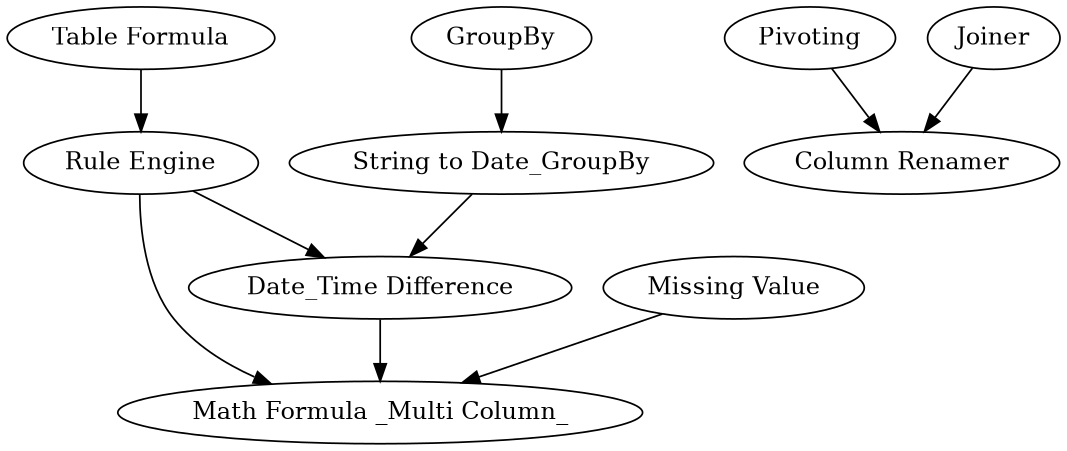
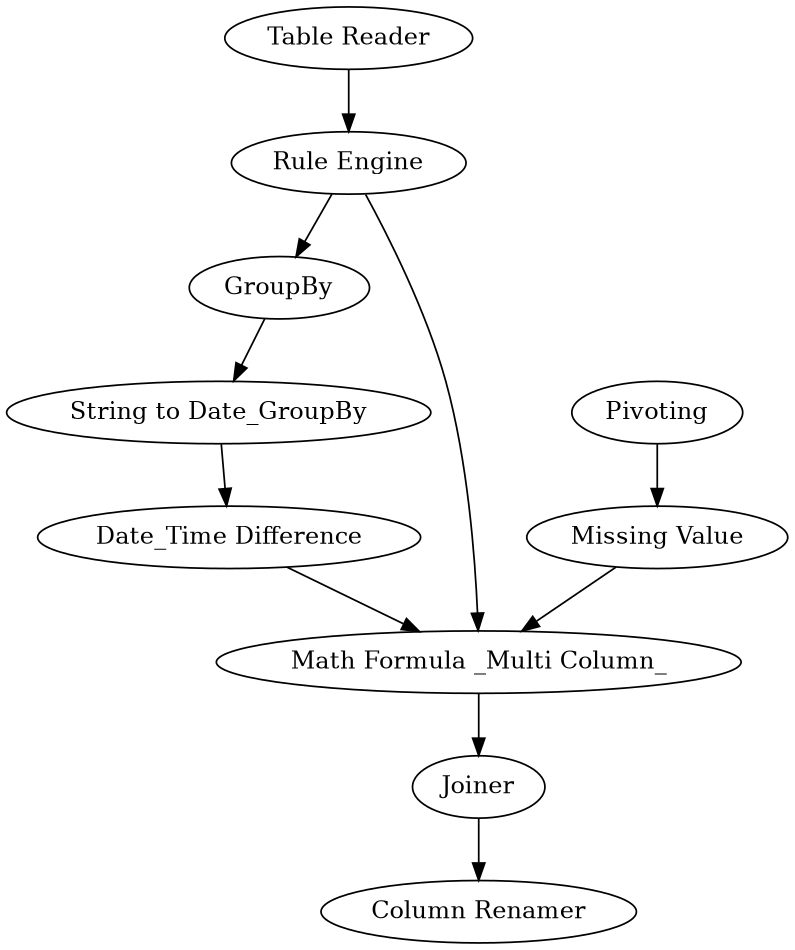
(141, 38) -> (349, 38)
(850, 93) -> (657, 466)
(251, 220) -> (318, 218)
none -> (479, 716)
